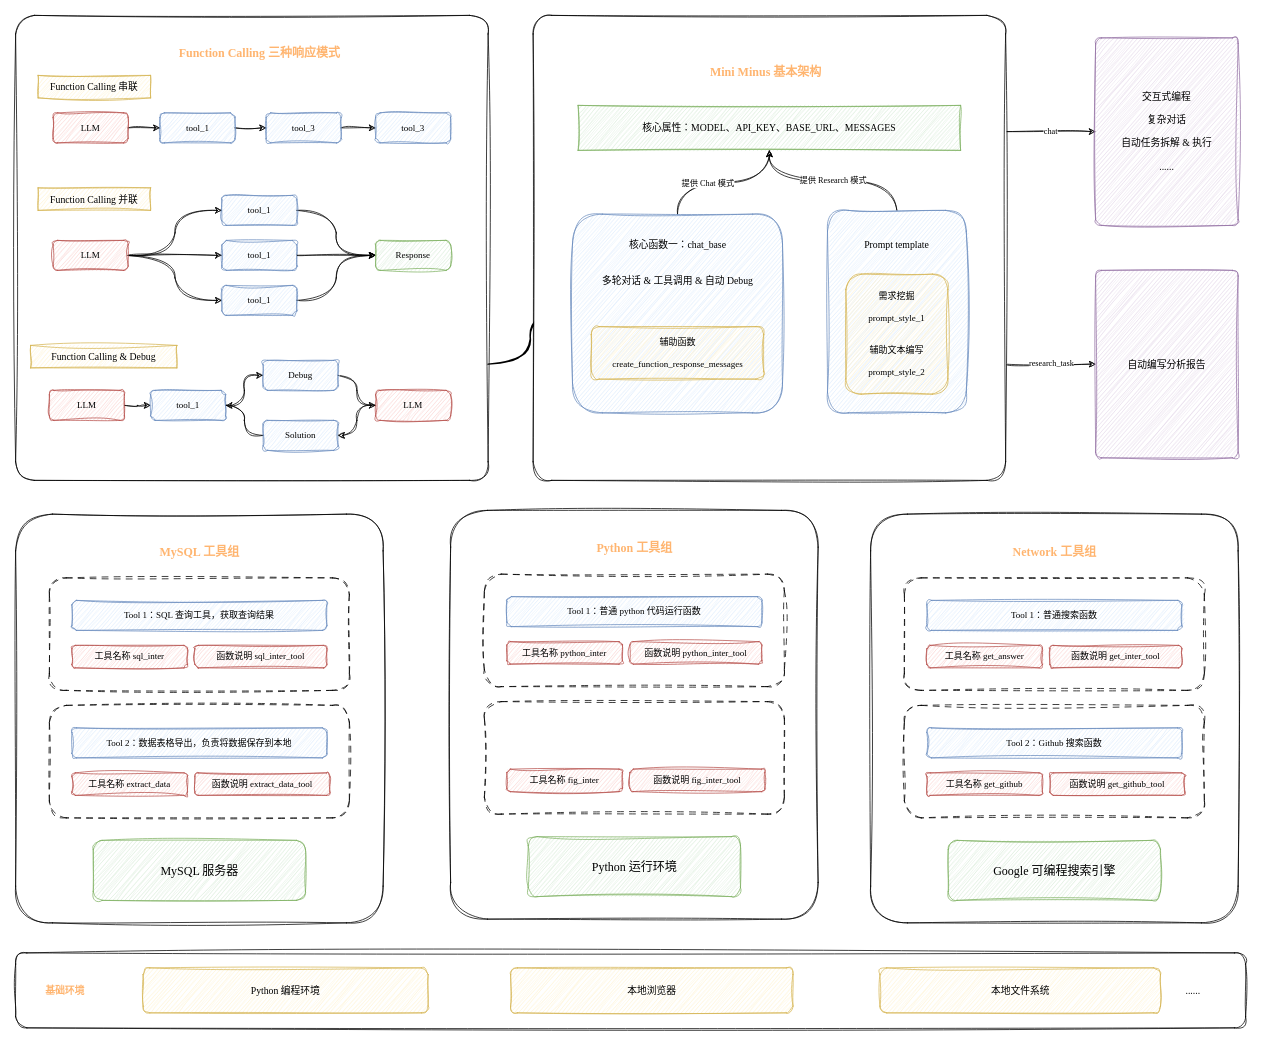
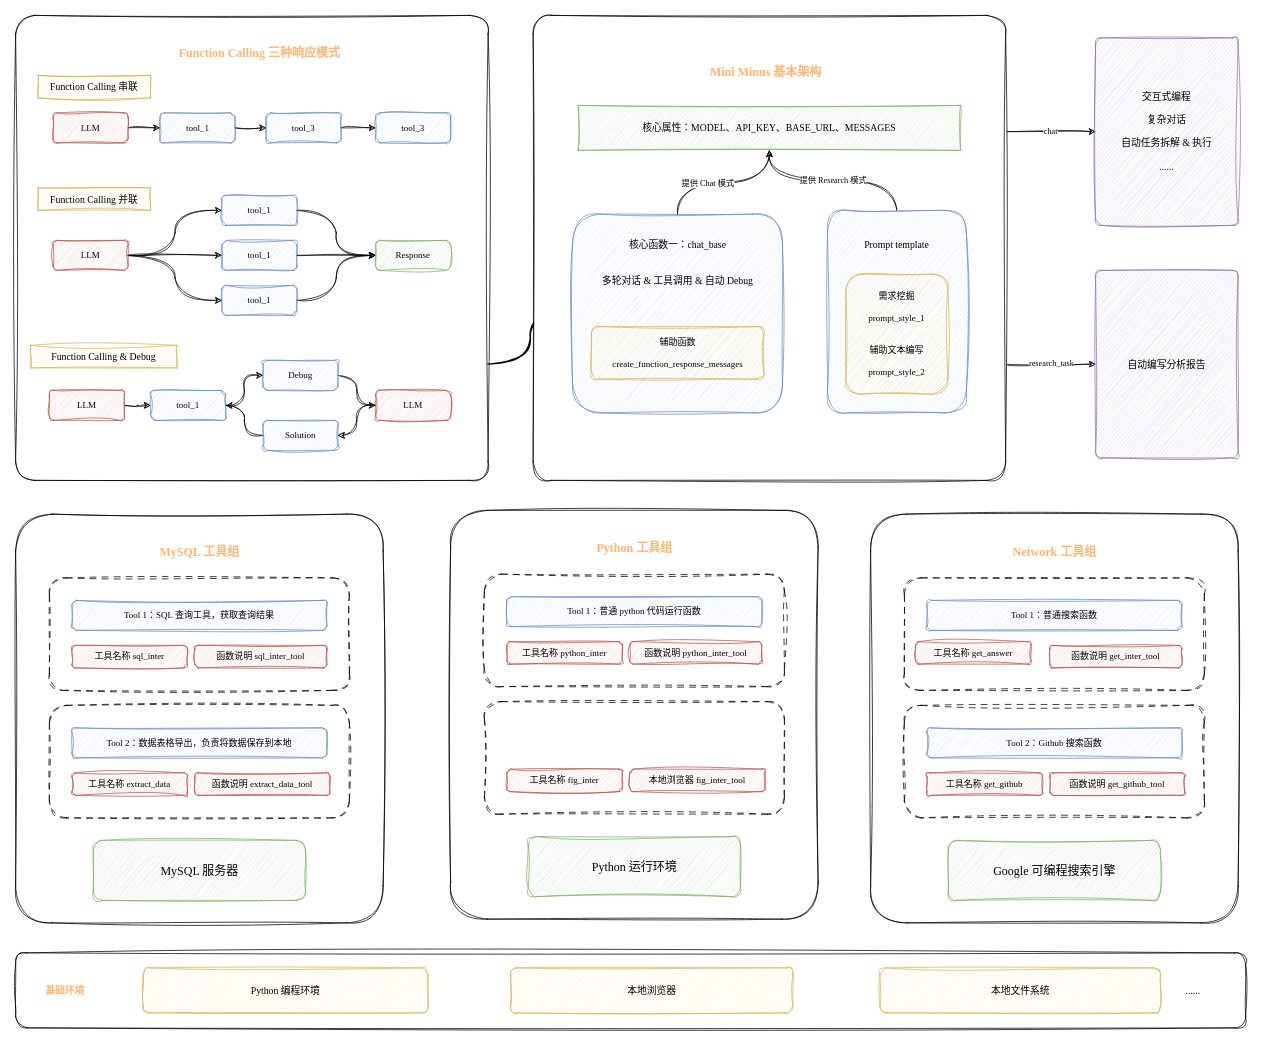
(984, 657) -> (973, 653)
(697, 780) -> (697, 780)
